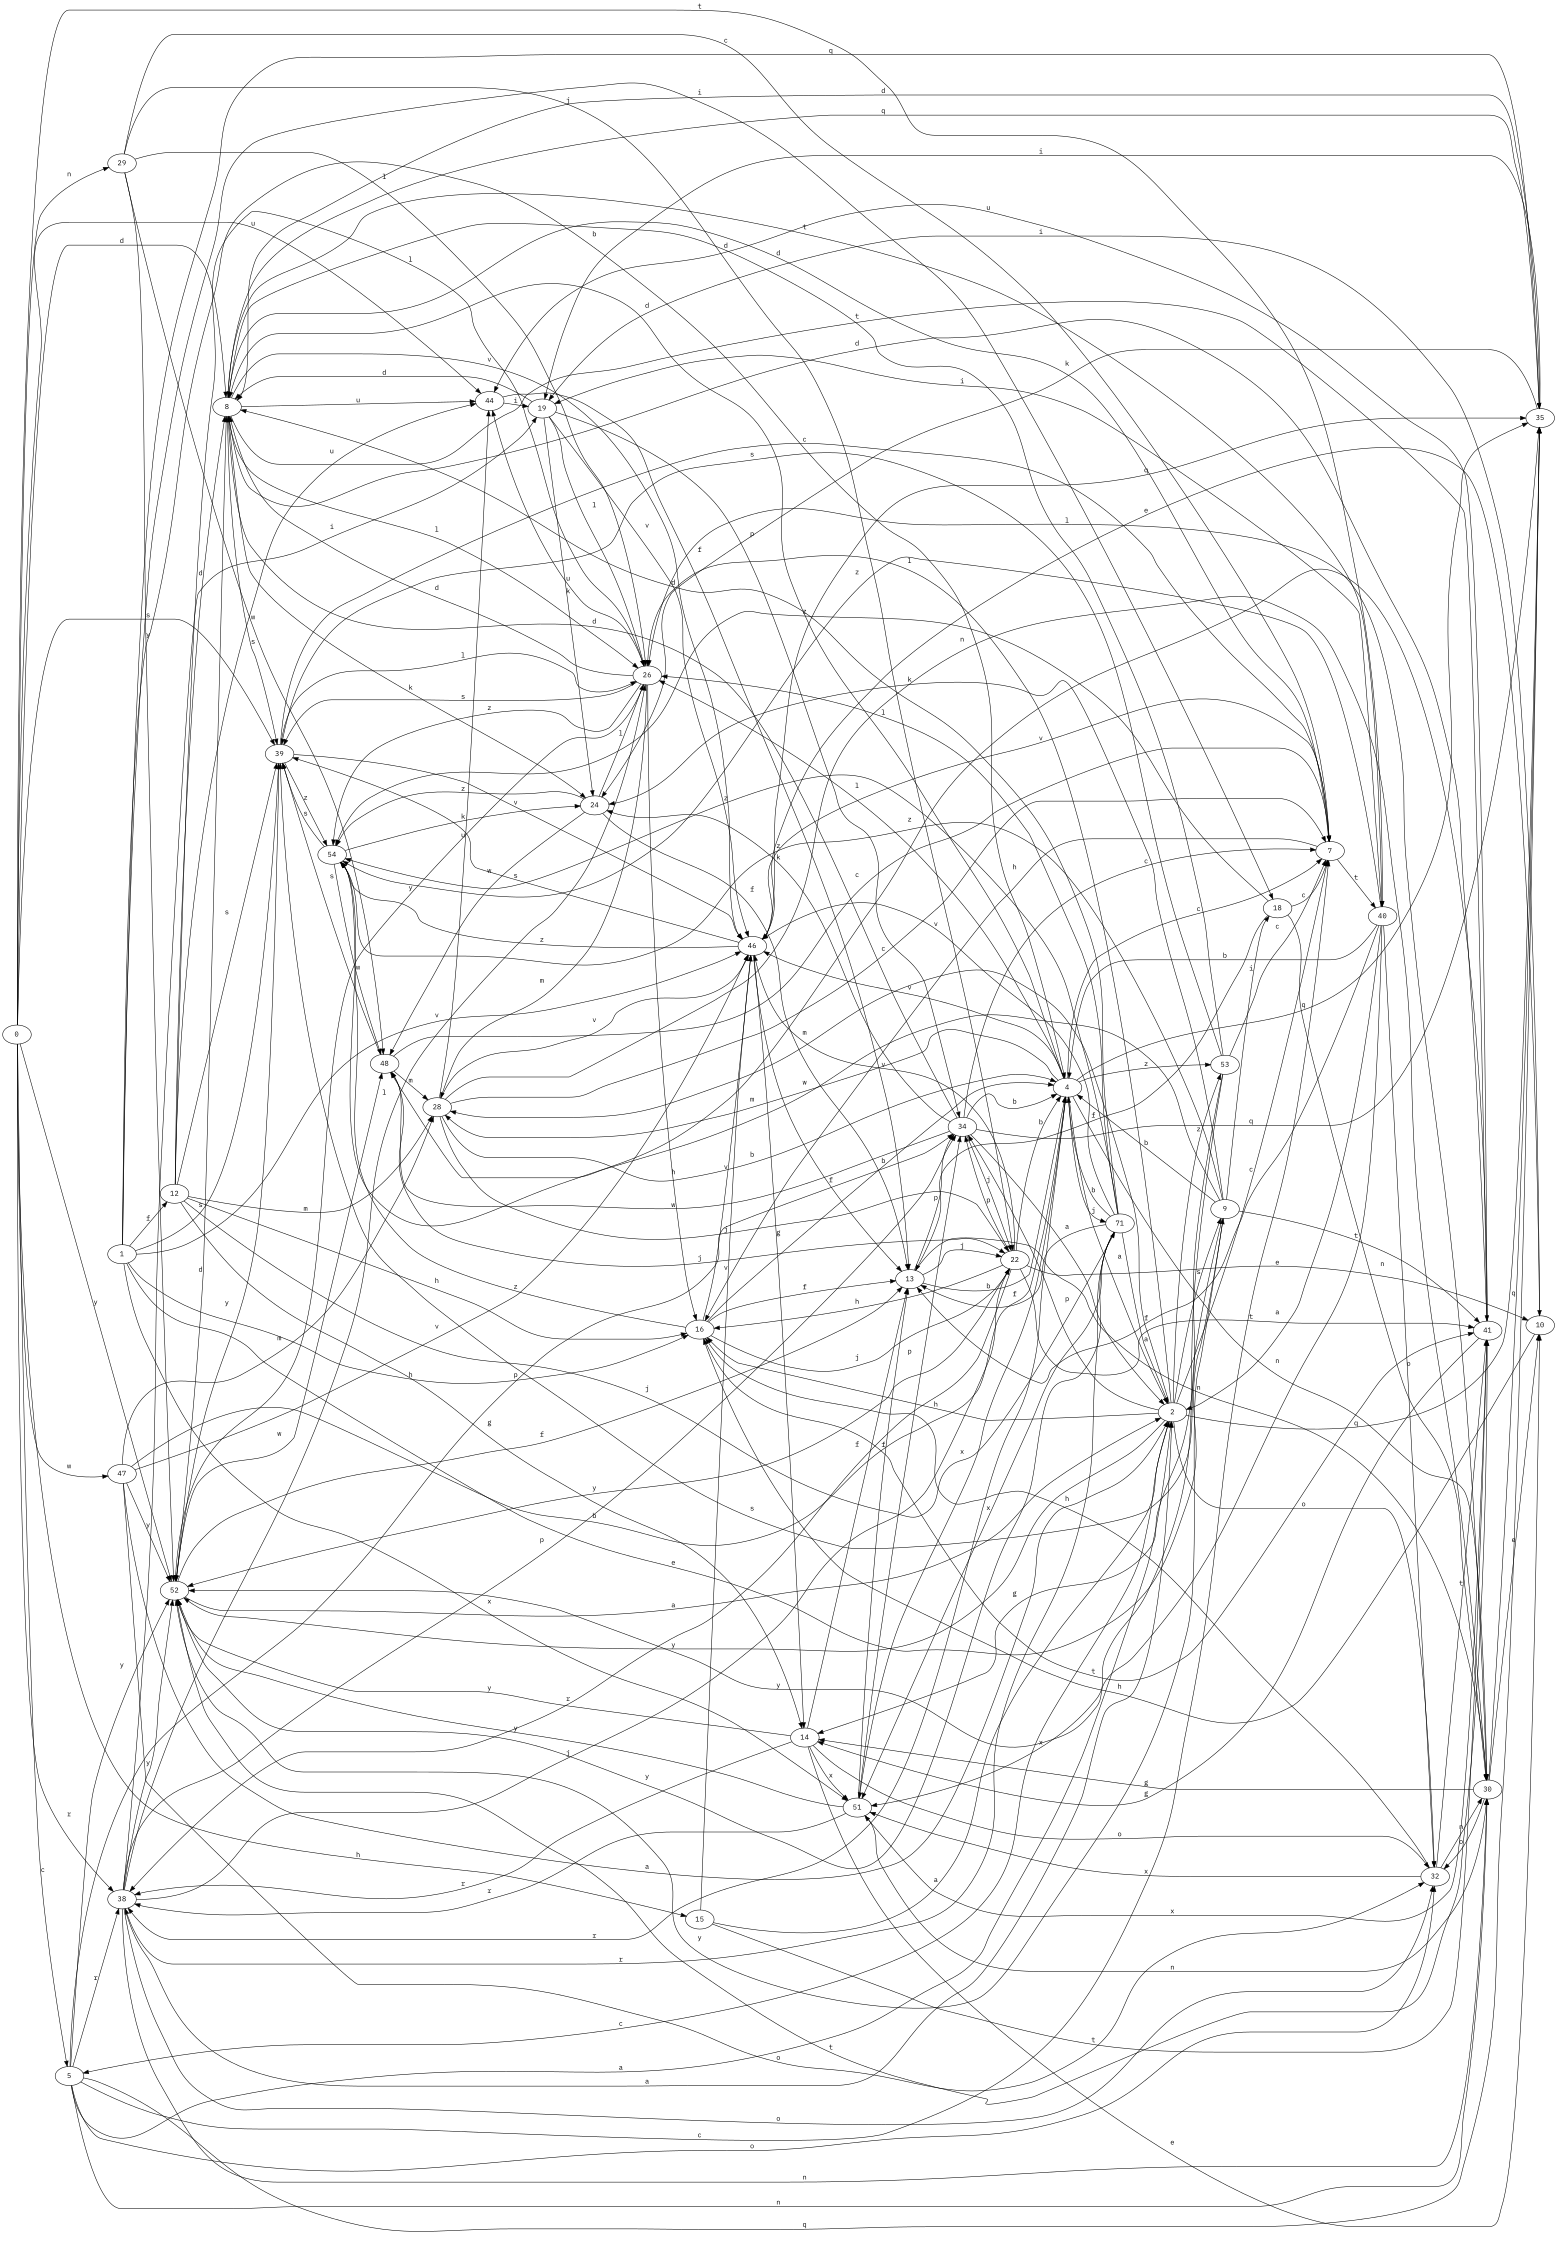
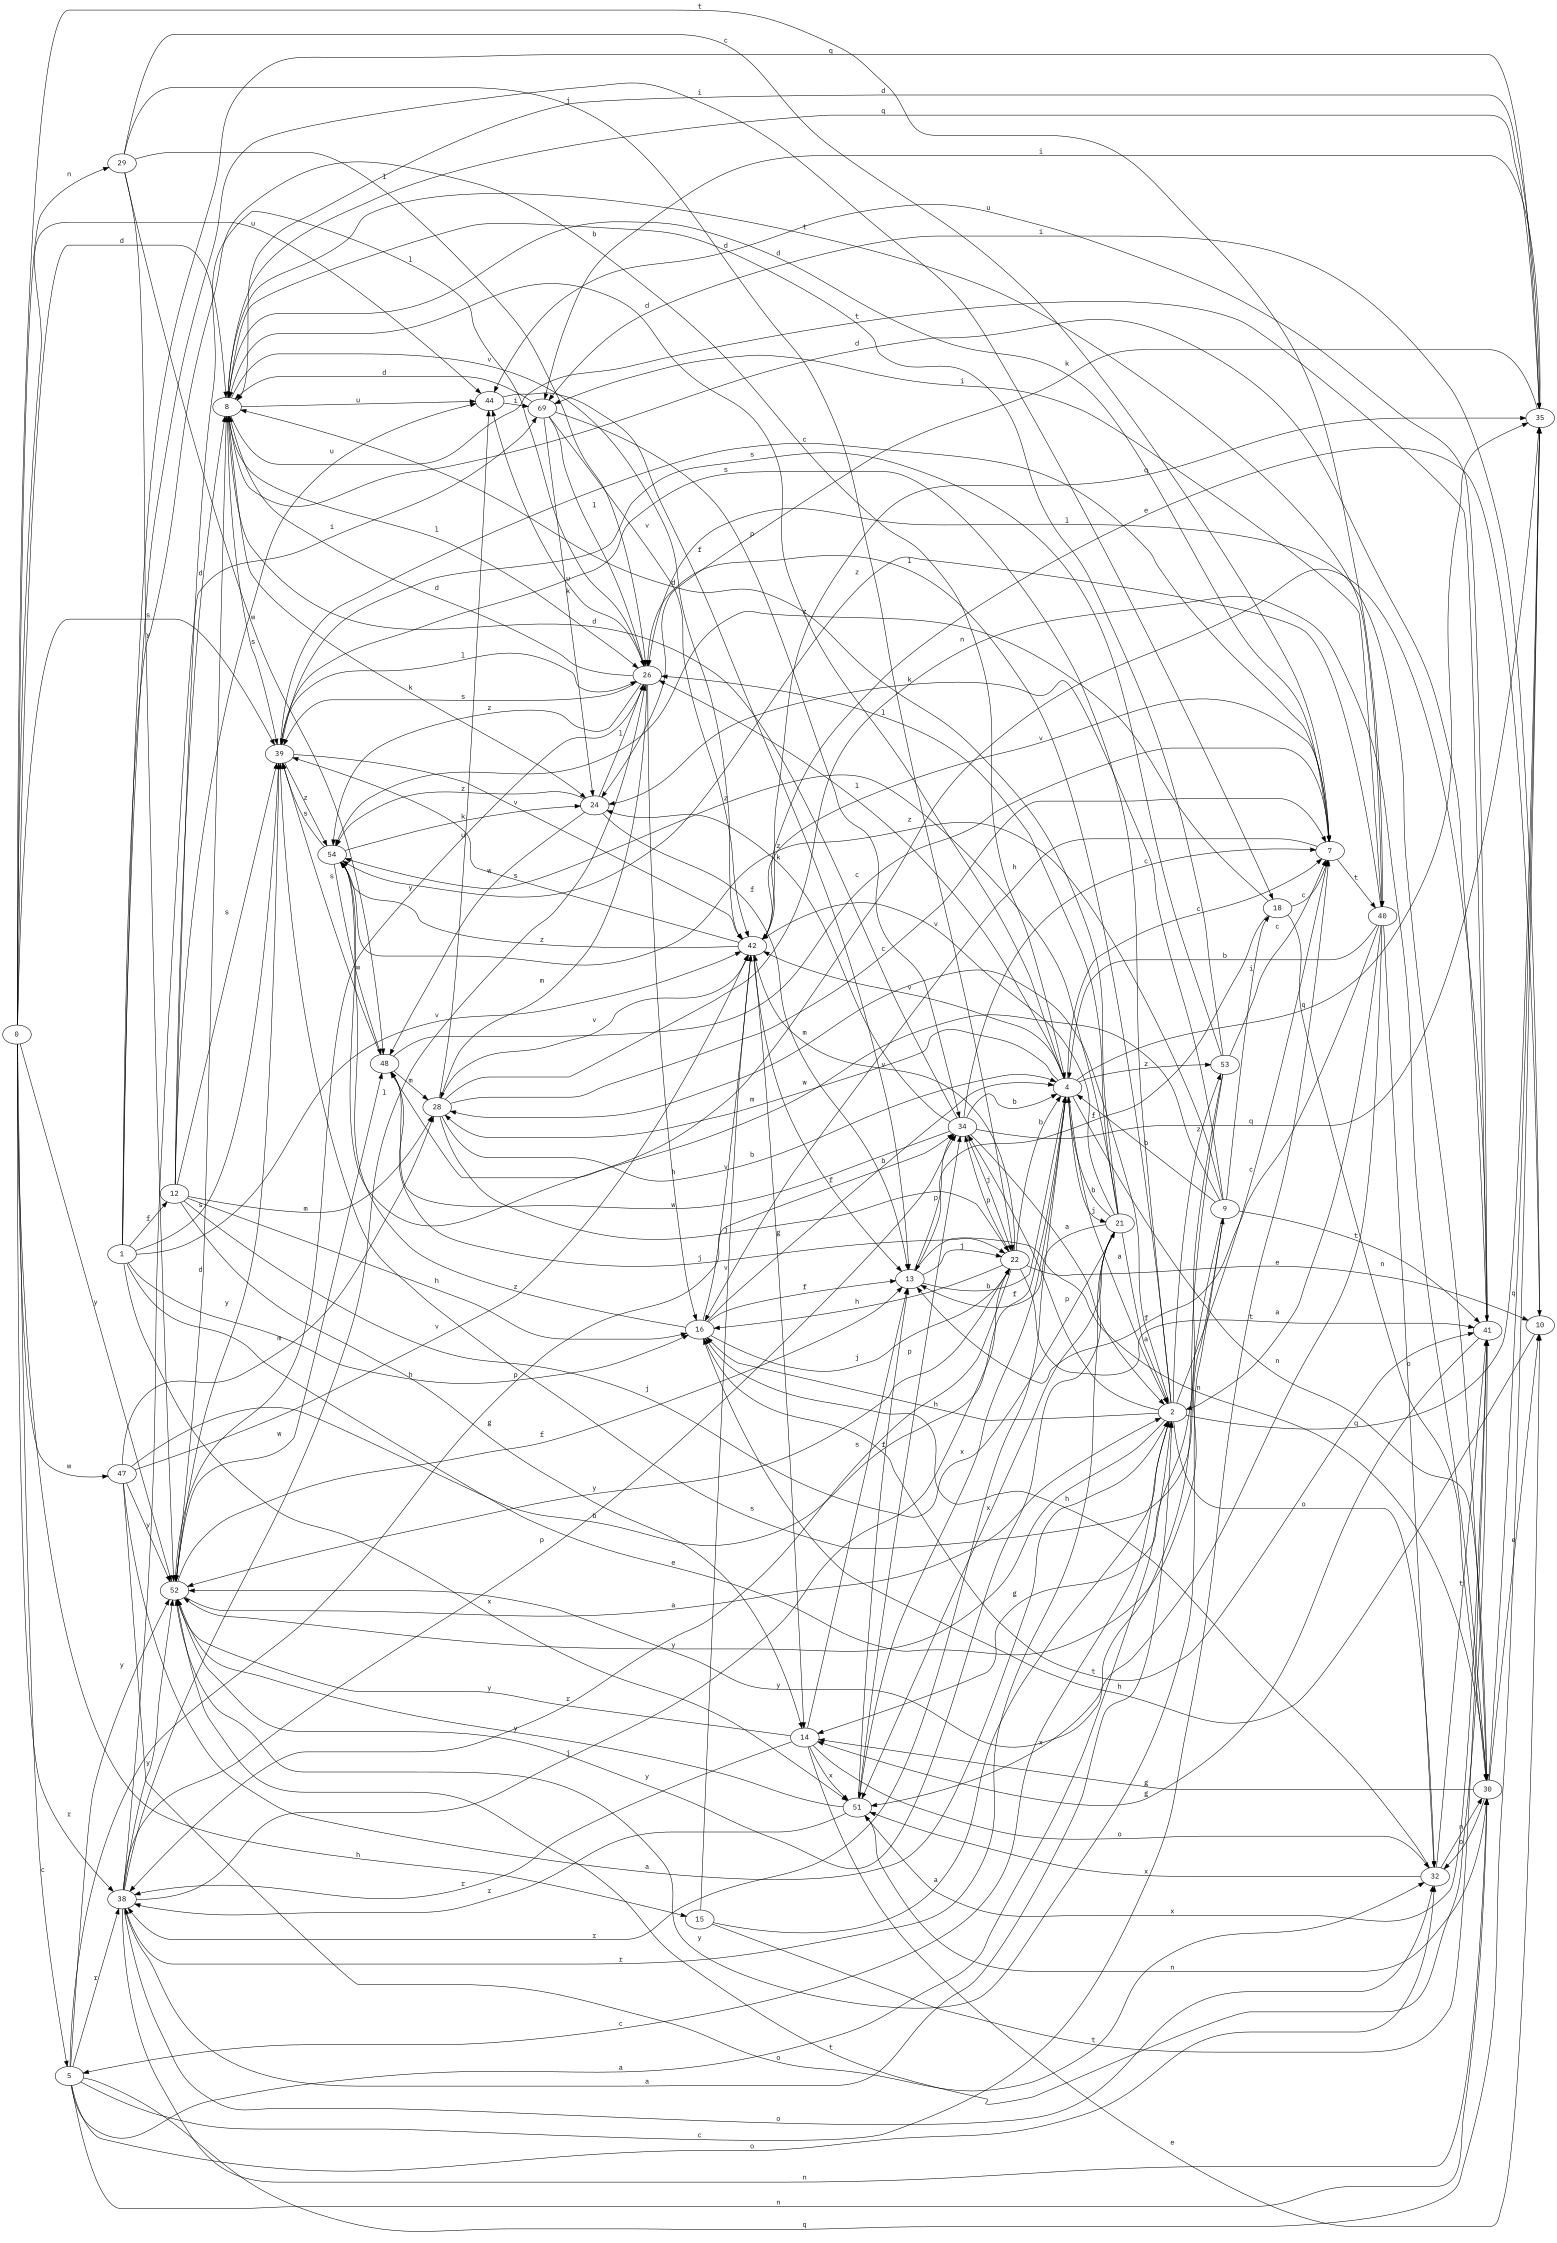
(542, 409) -> (542, 409)
(752, 946) -> (752, 946)
(1120, 1223) -> (1120, 1223)
(1188, 1325) -> (1034, 604)
(857, 1444) -> (857, 1444)
